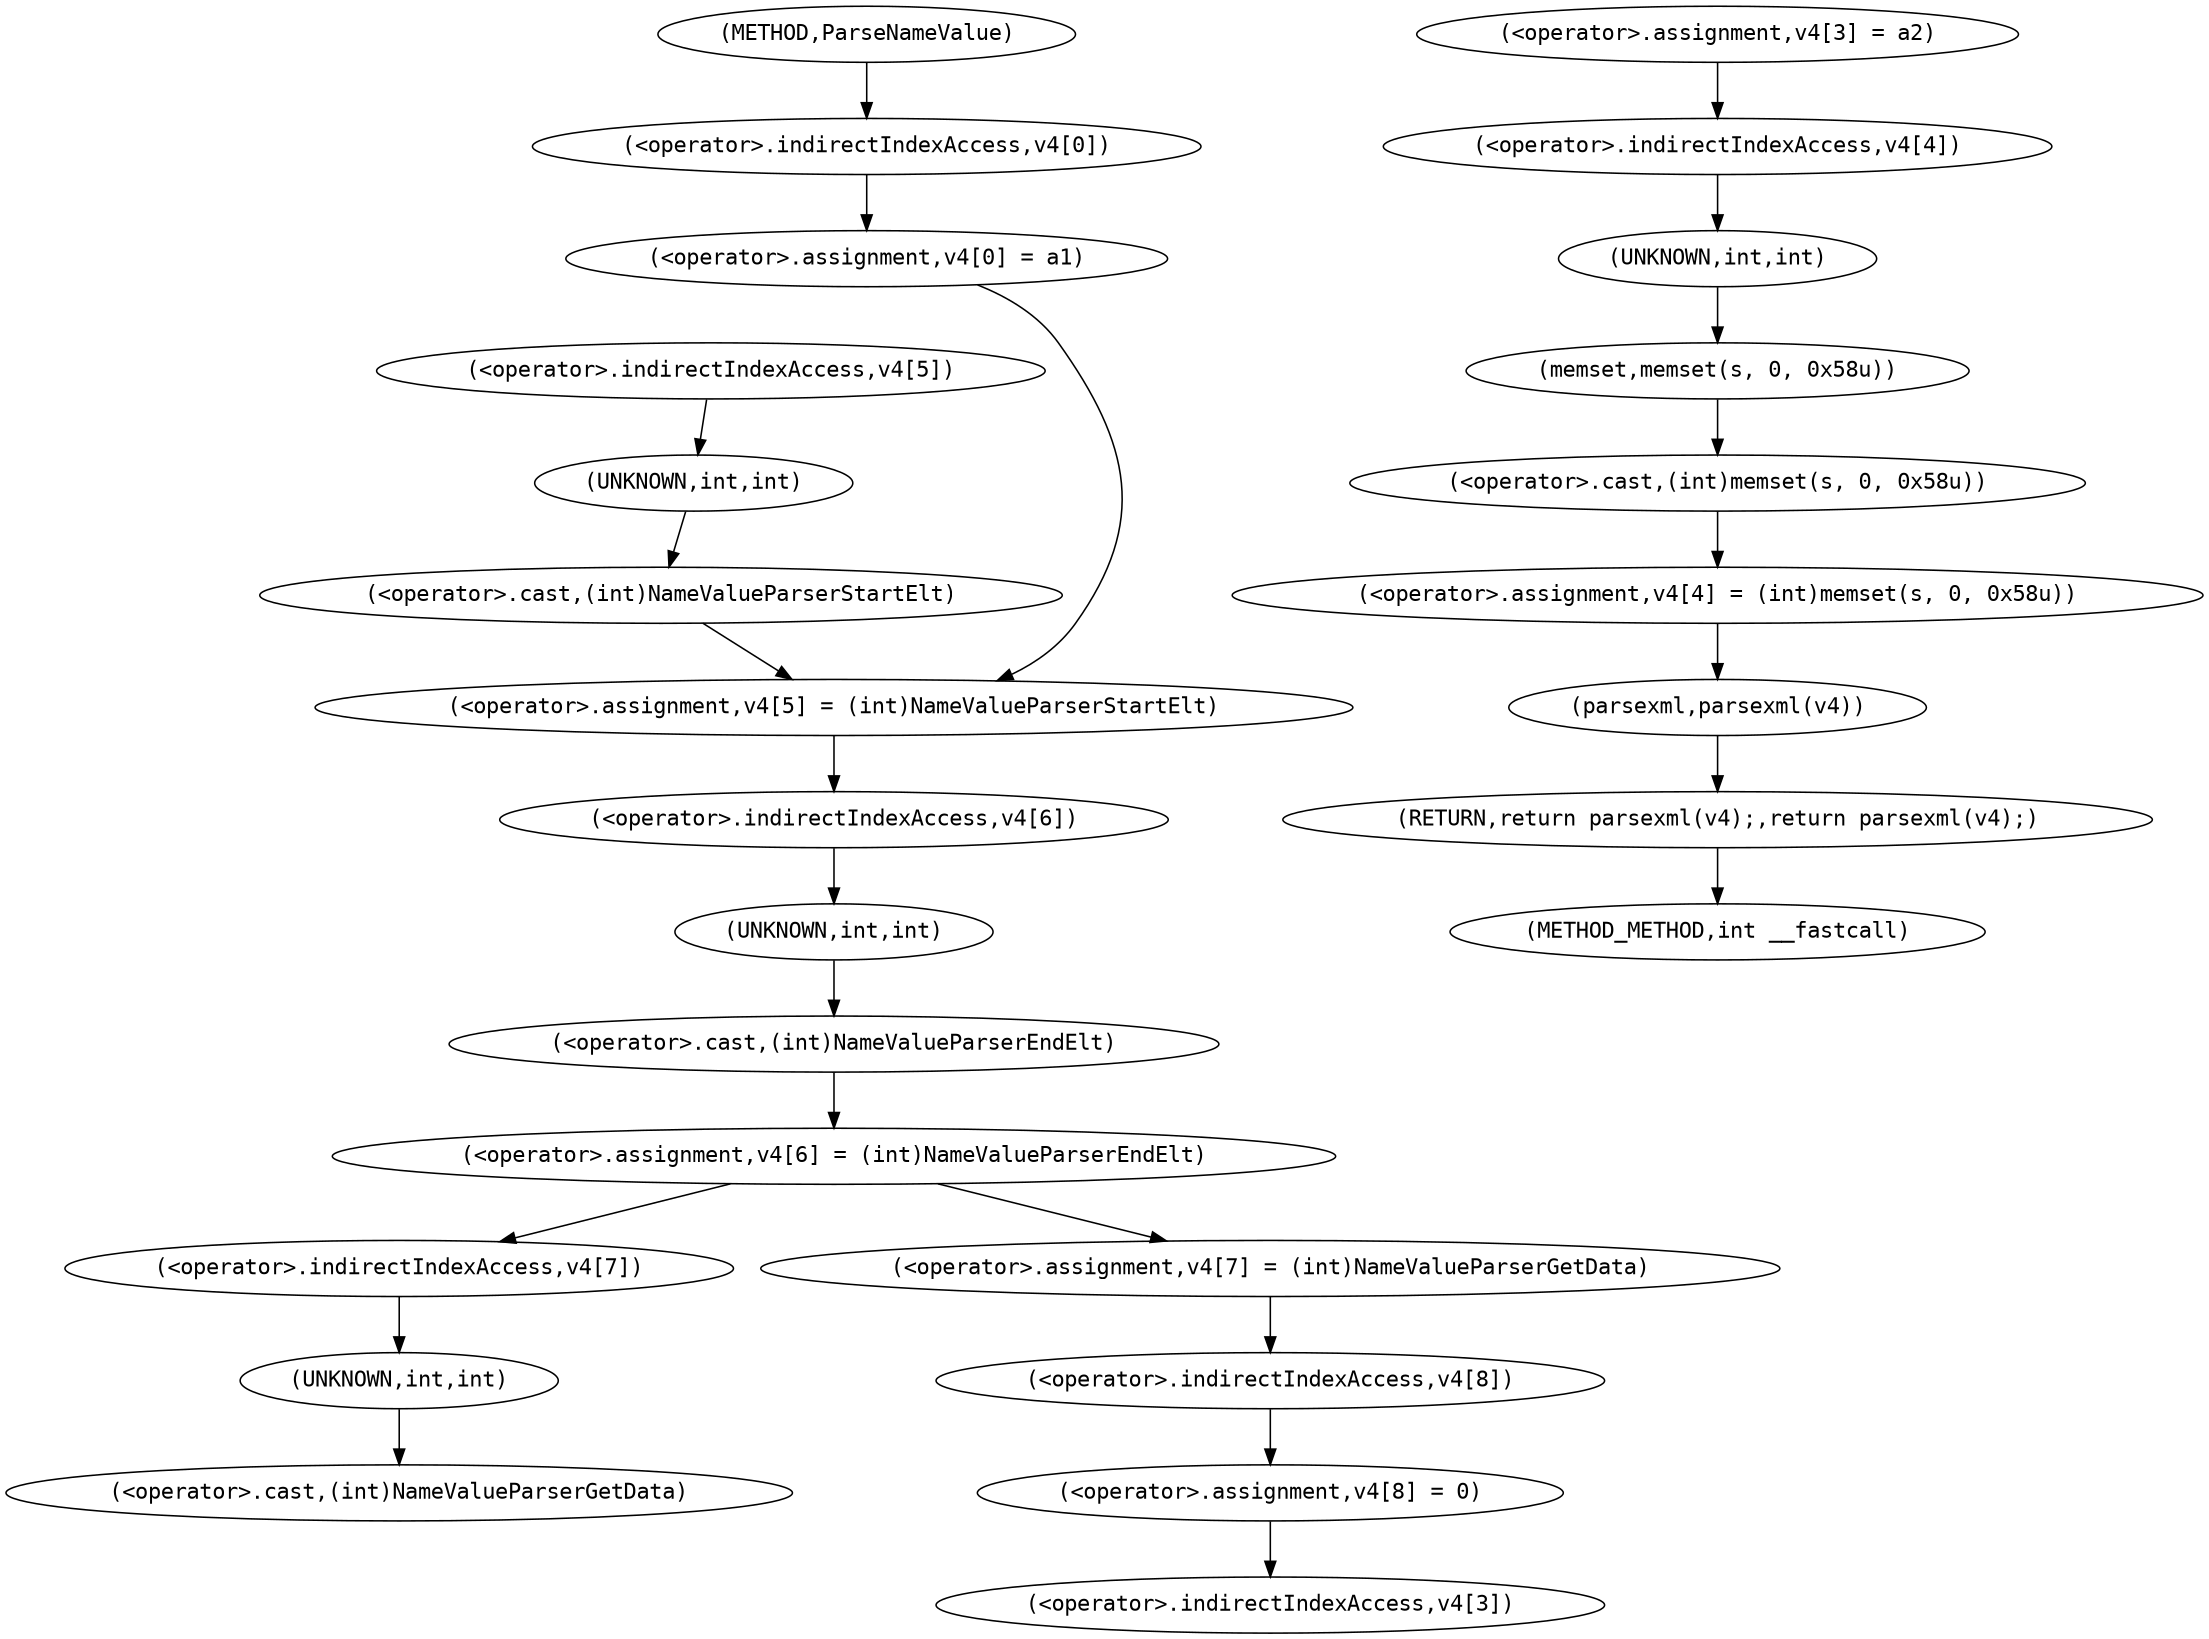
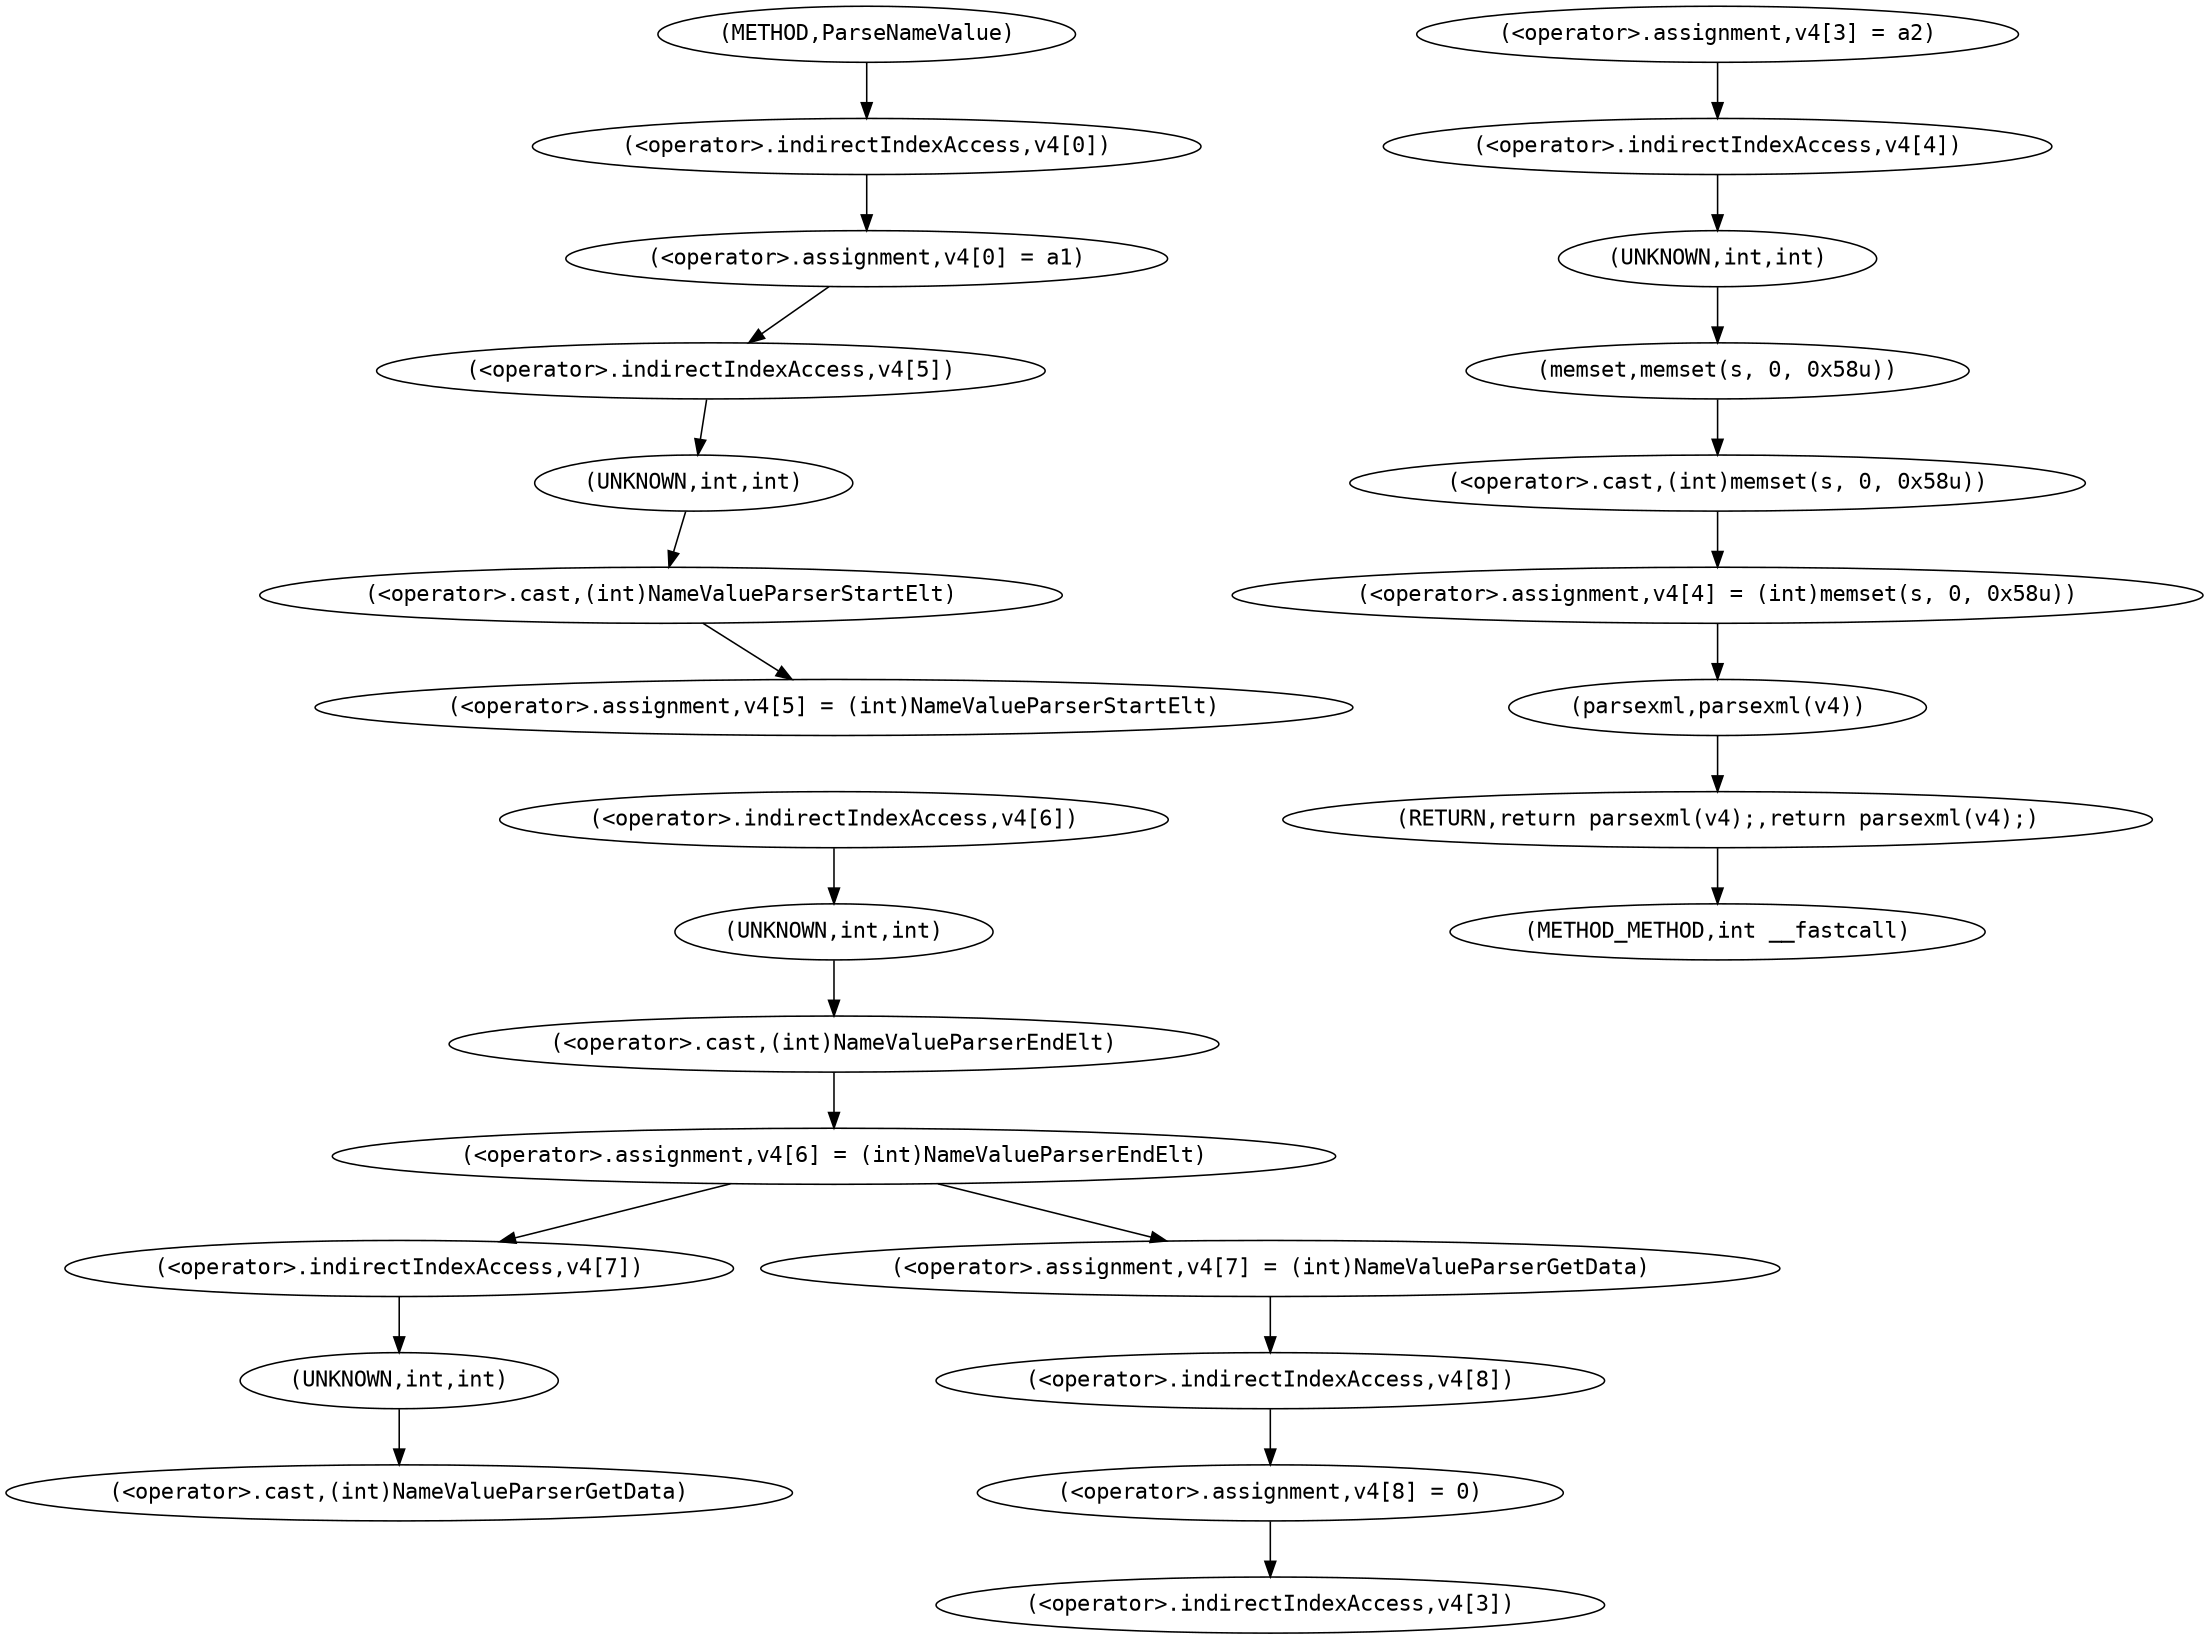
(1119, 472) -> (795, 310)
(834, 756) -> none
